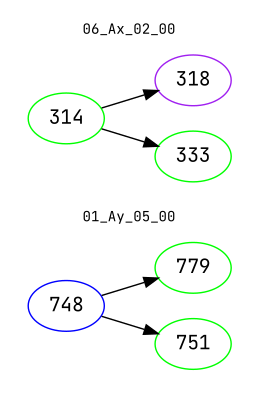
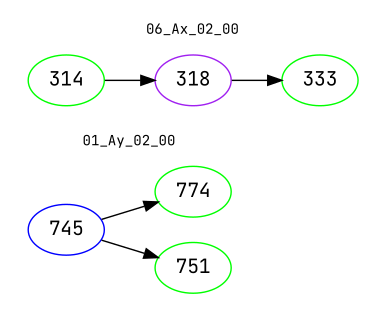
(123, 135) -> (250, 80)
(130, 218) -> (130, 142)
(193, 268) -> (193, 192)
(66, 306) -> (66, 230)
